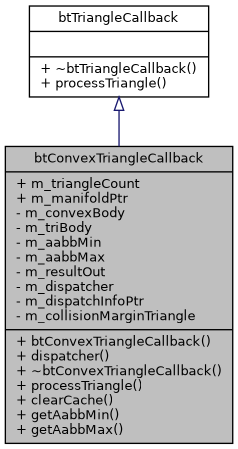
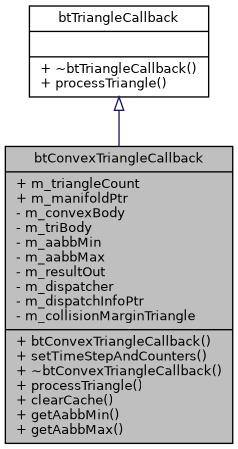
(63, 356) -> (112, 356)
